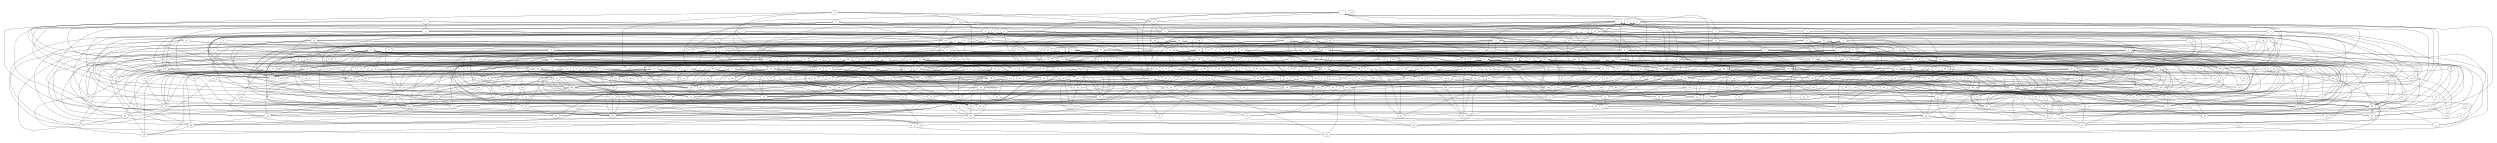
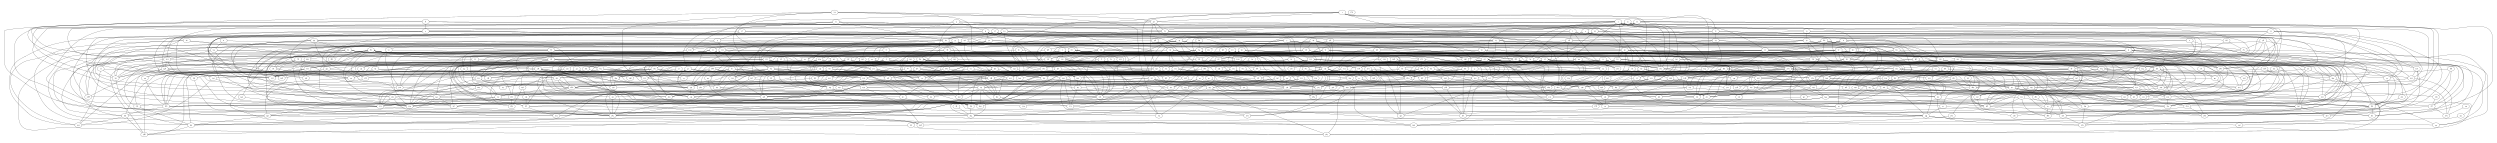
(57, 127) -> (134, 125)
